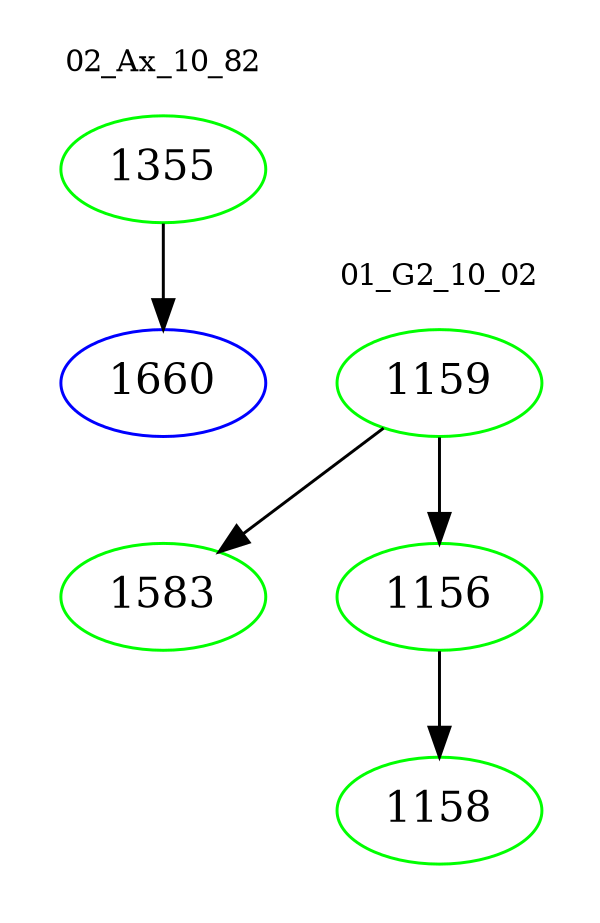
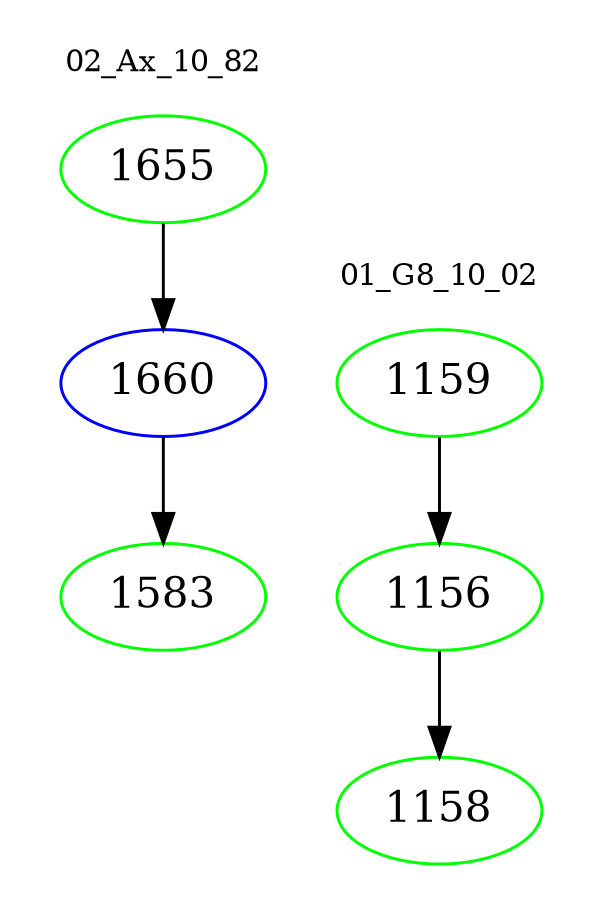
(163, 169) -> (163, 169)
(439, 278) -> (439, 278)
(334, 465) -> (163, 475)
